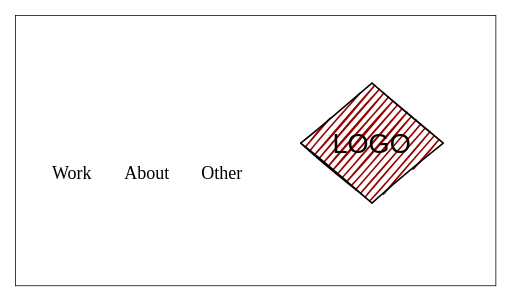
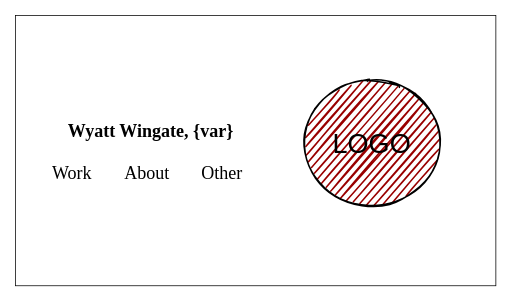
none -> (150, 132)
(372, 143) -> (372, 143)
